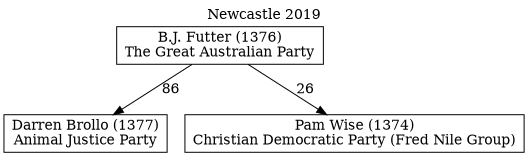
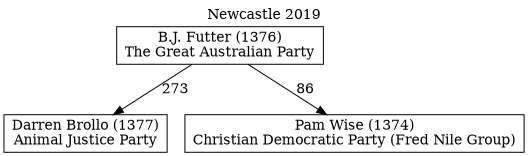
(171, 89) -> (176, 89)
(306, 89) -> (306, 89)
